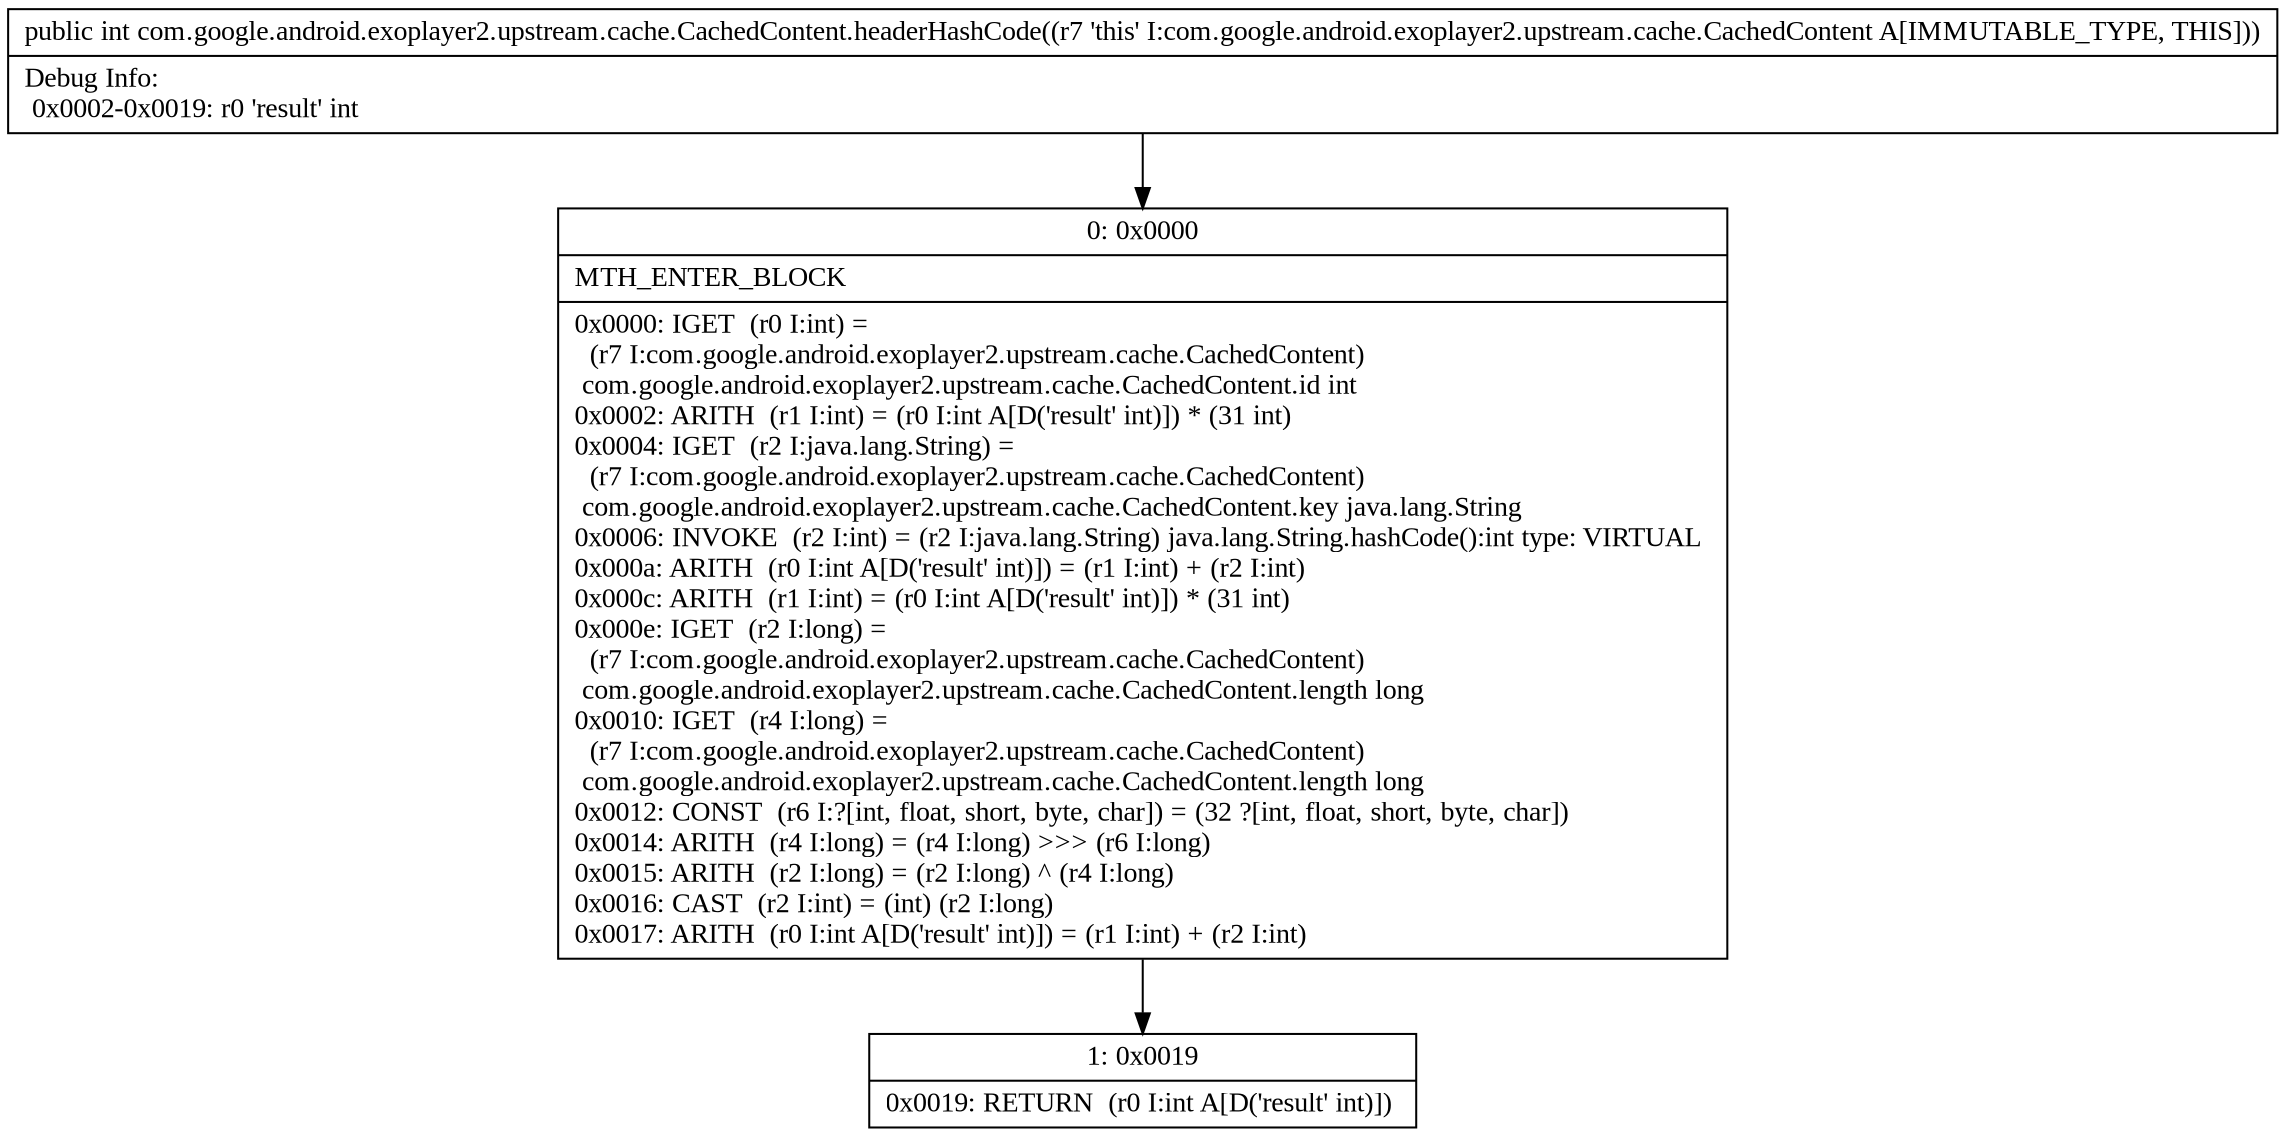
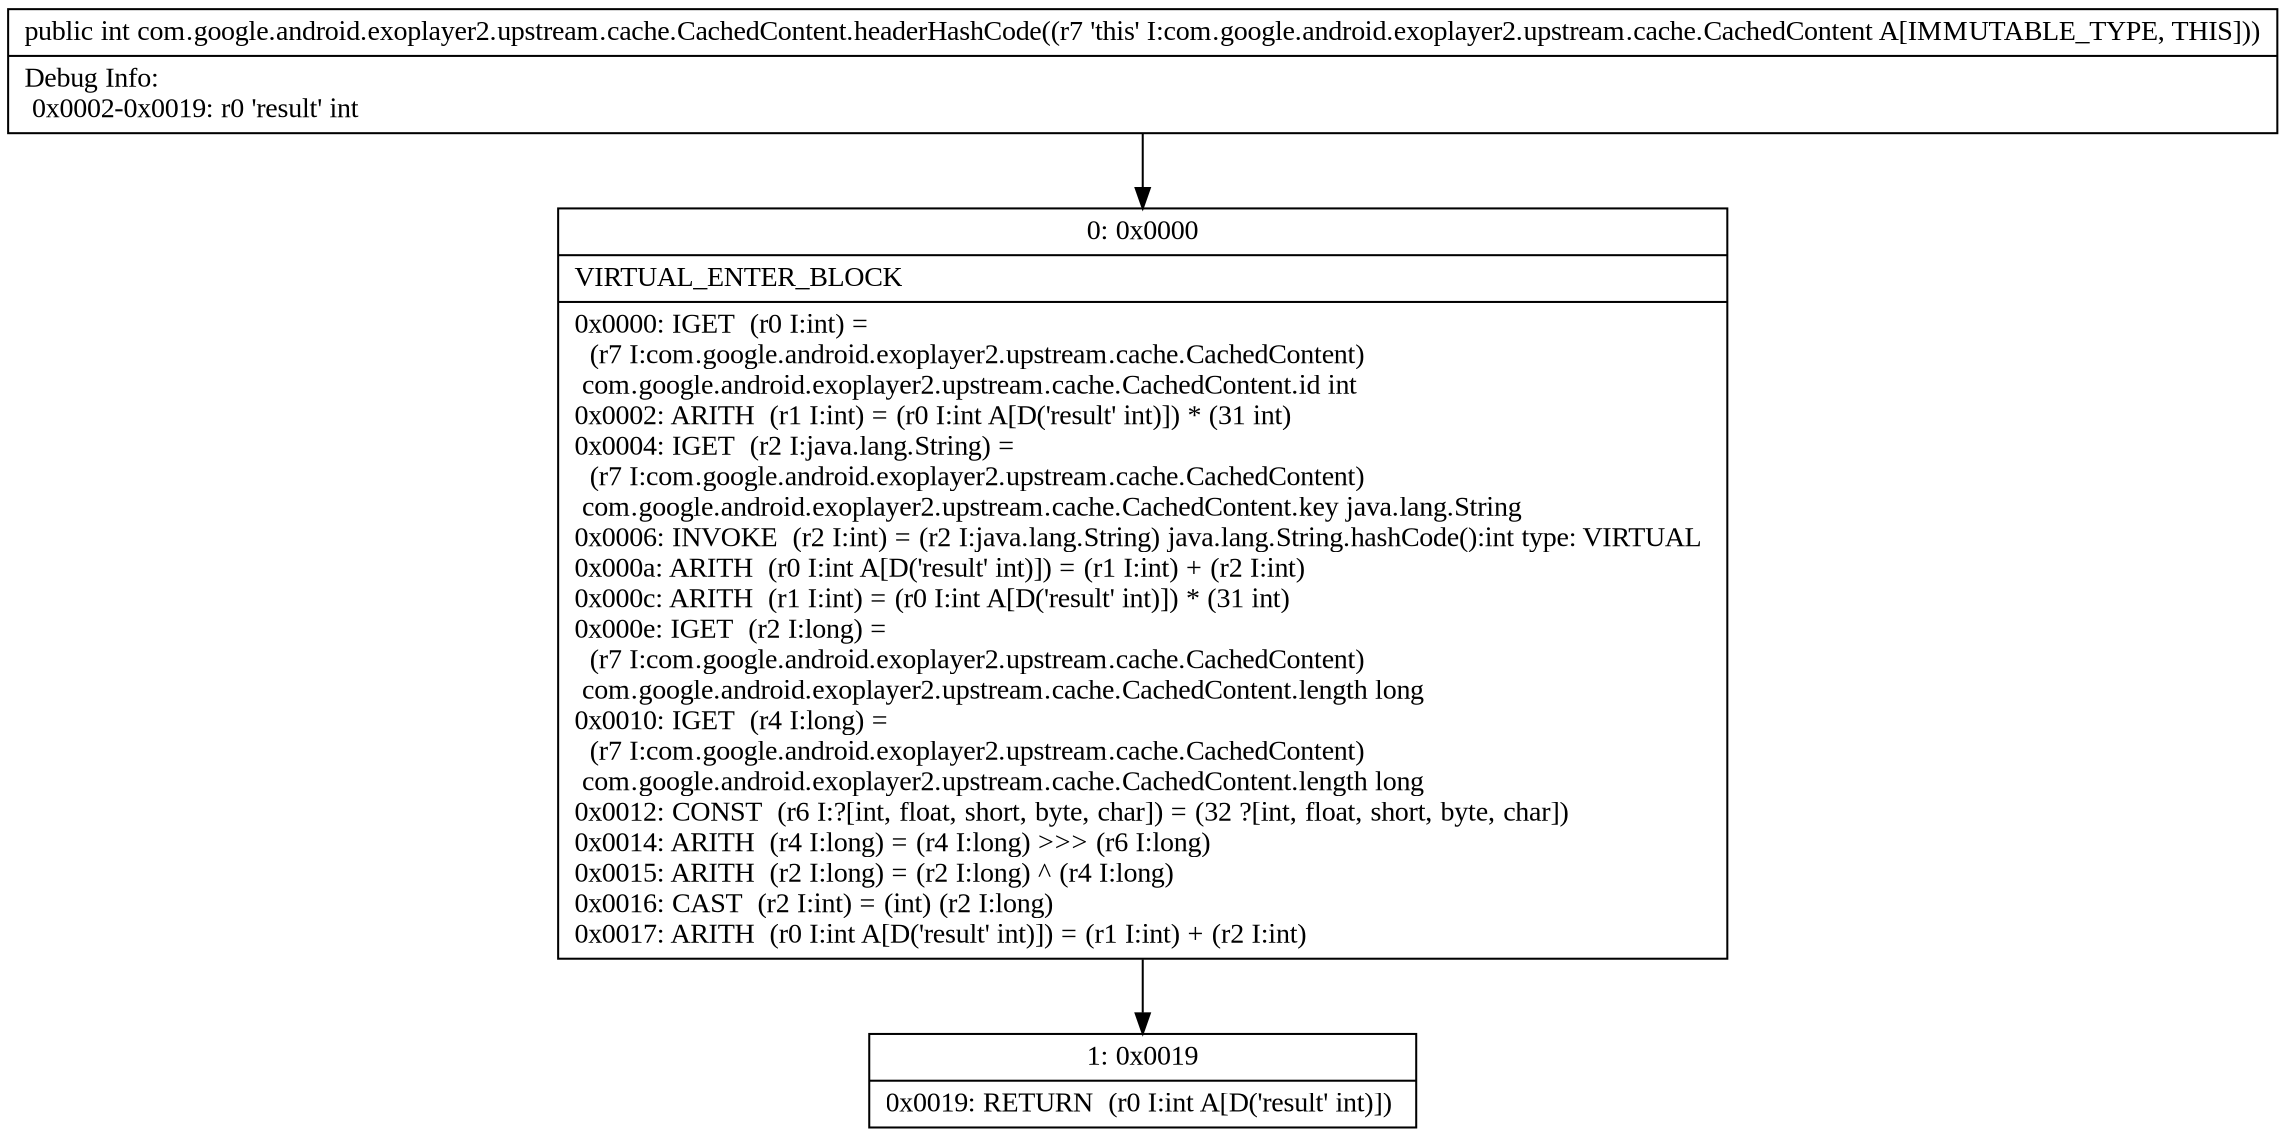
(711, 278) -> (739, 278)
